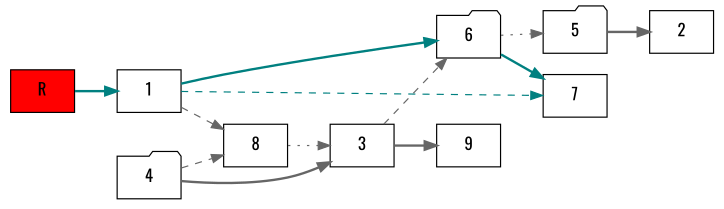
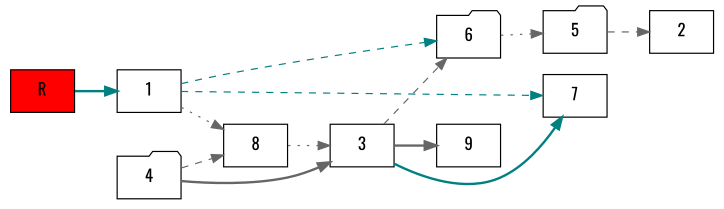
(623, 32) -> (623, 32)
(302, 61) -> (302, 61)
(517, 63) -> (484, 182)
(197, 116) -> (197, 116)
